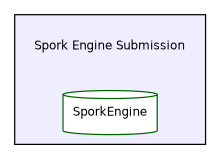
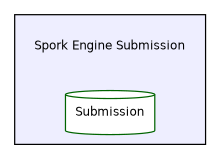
(110, 113) -> (110, 113)
